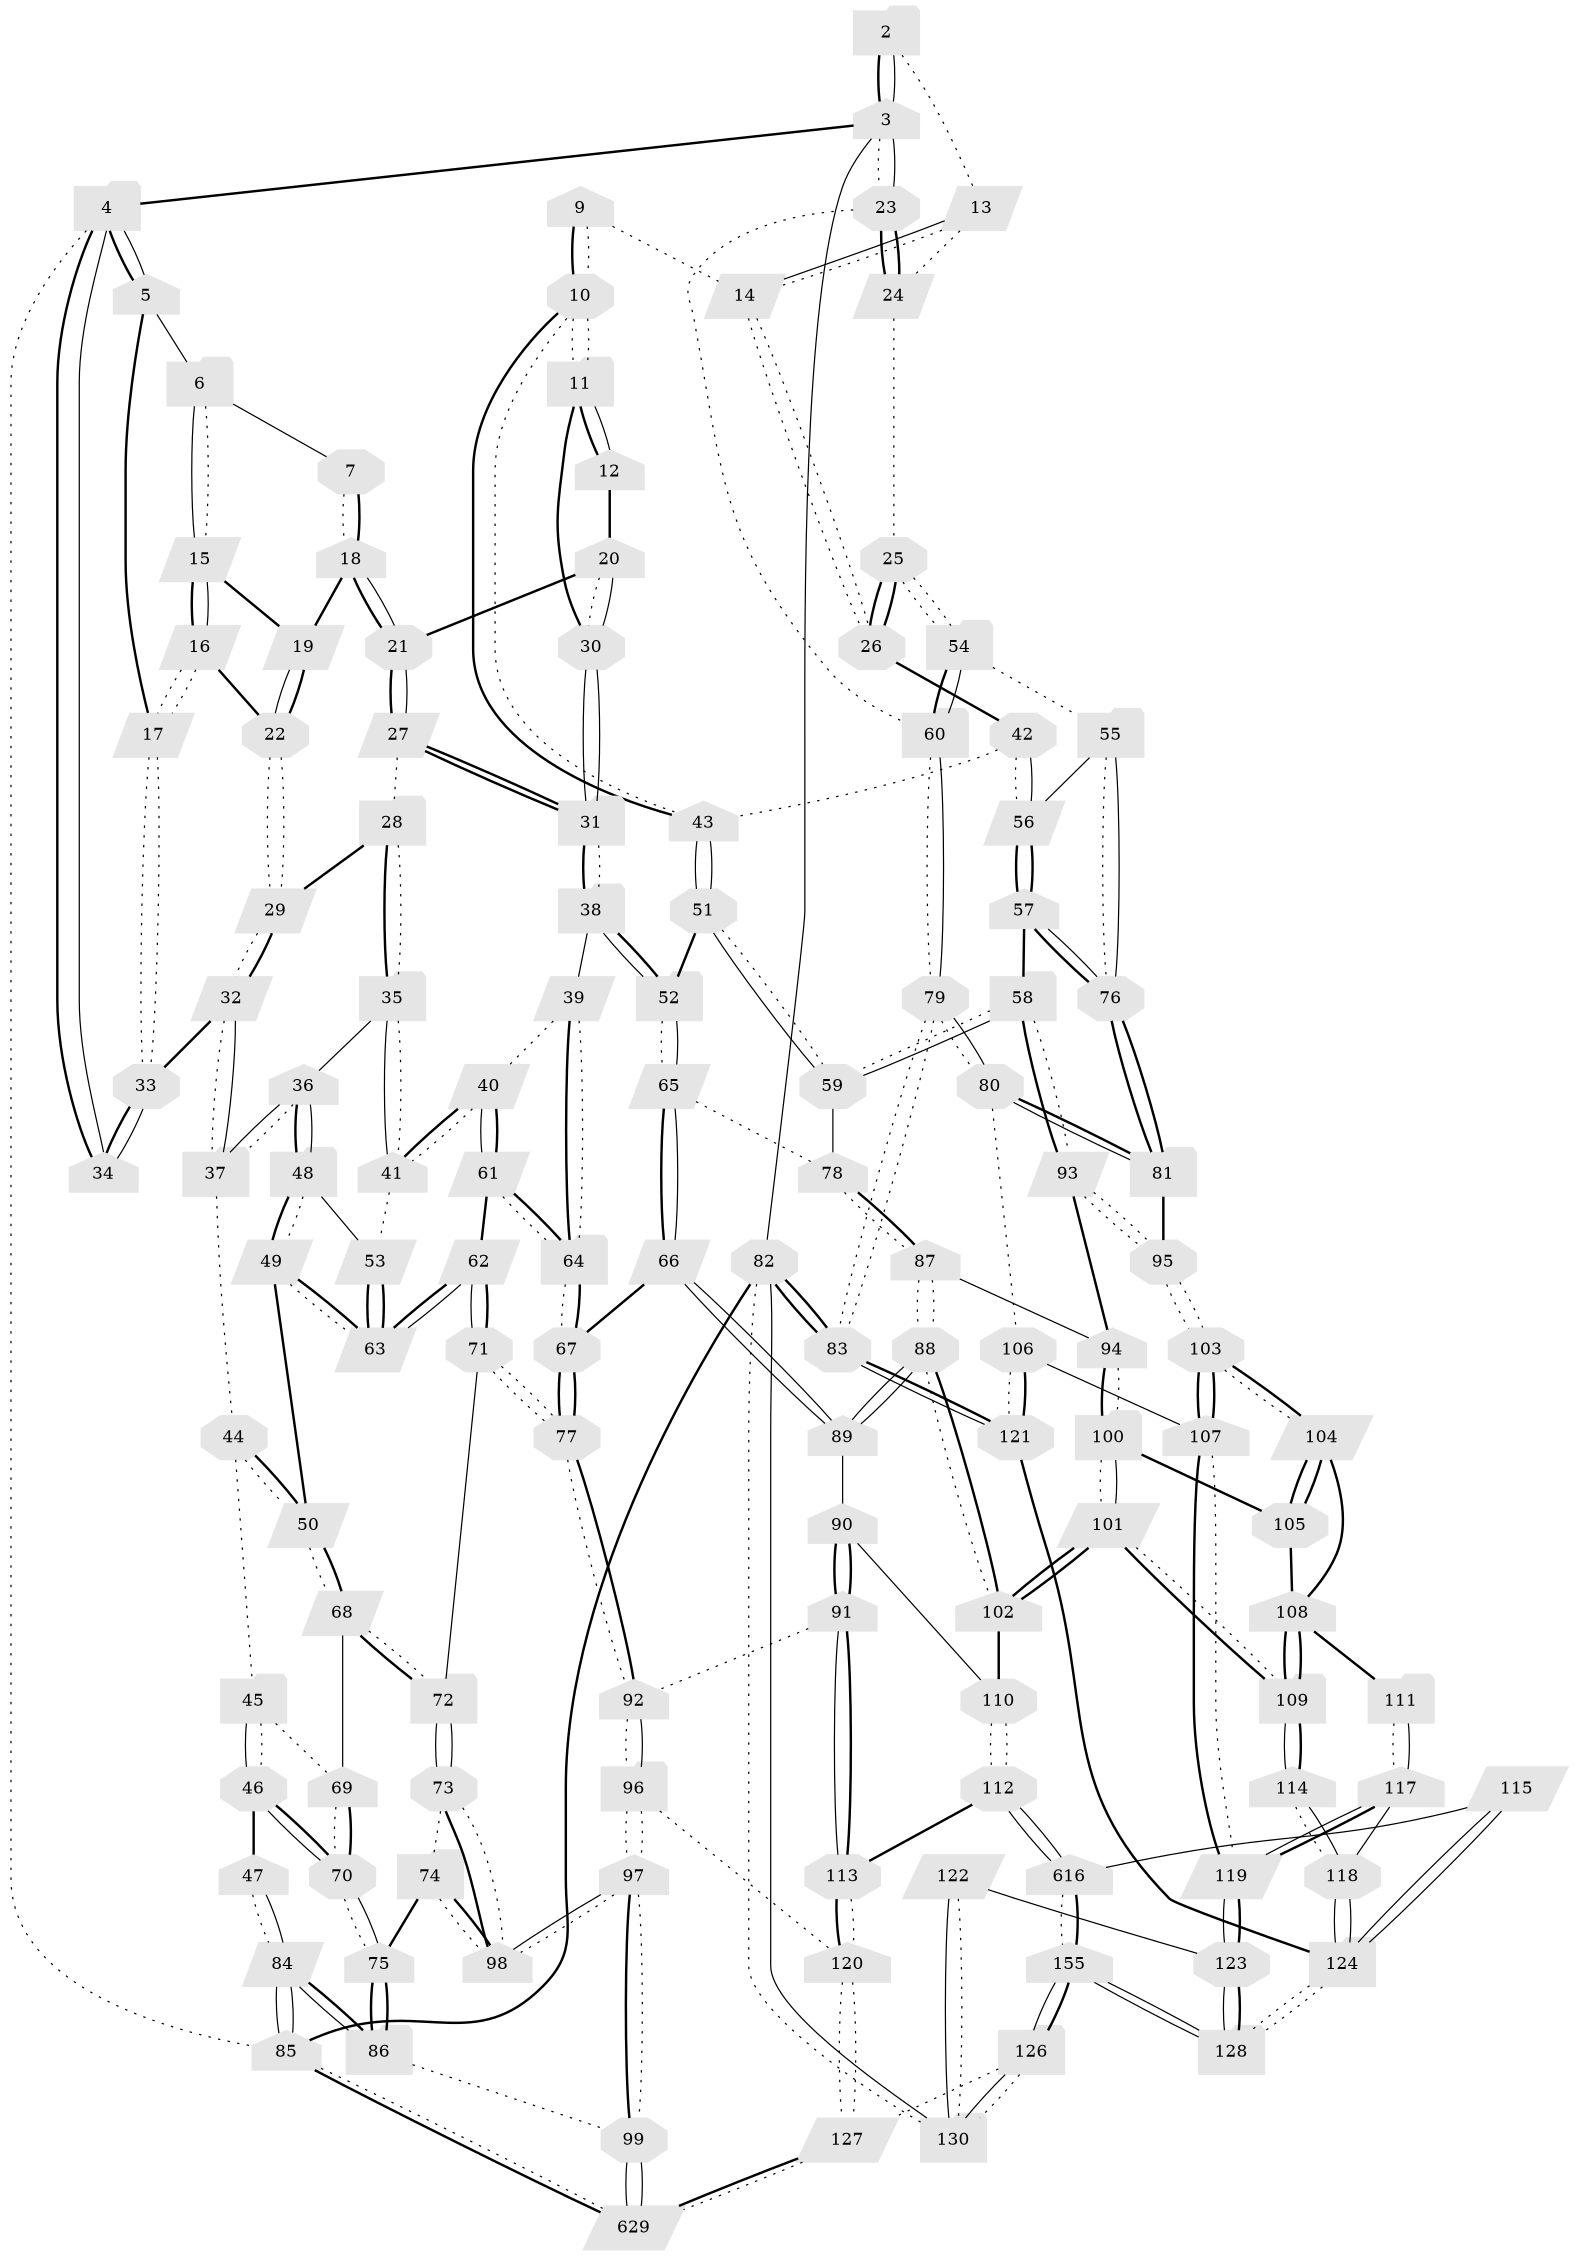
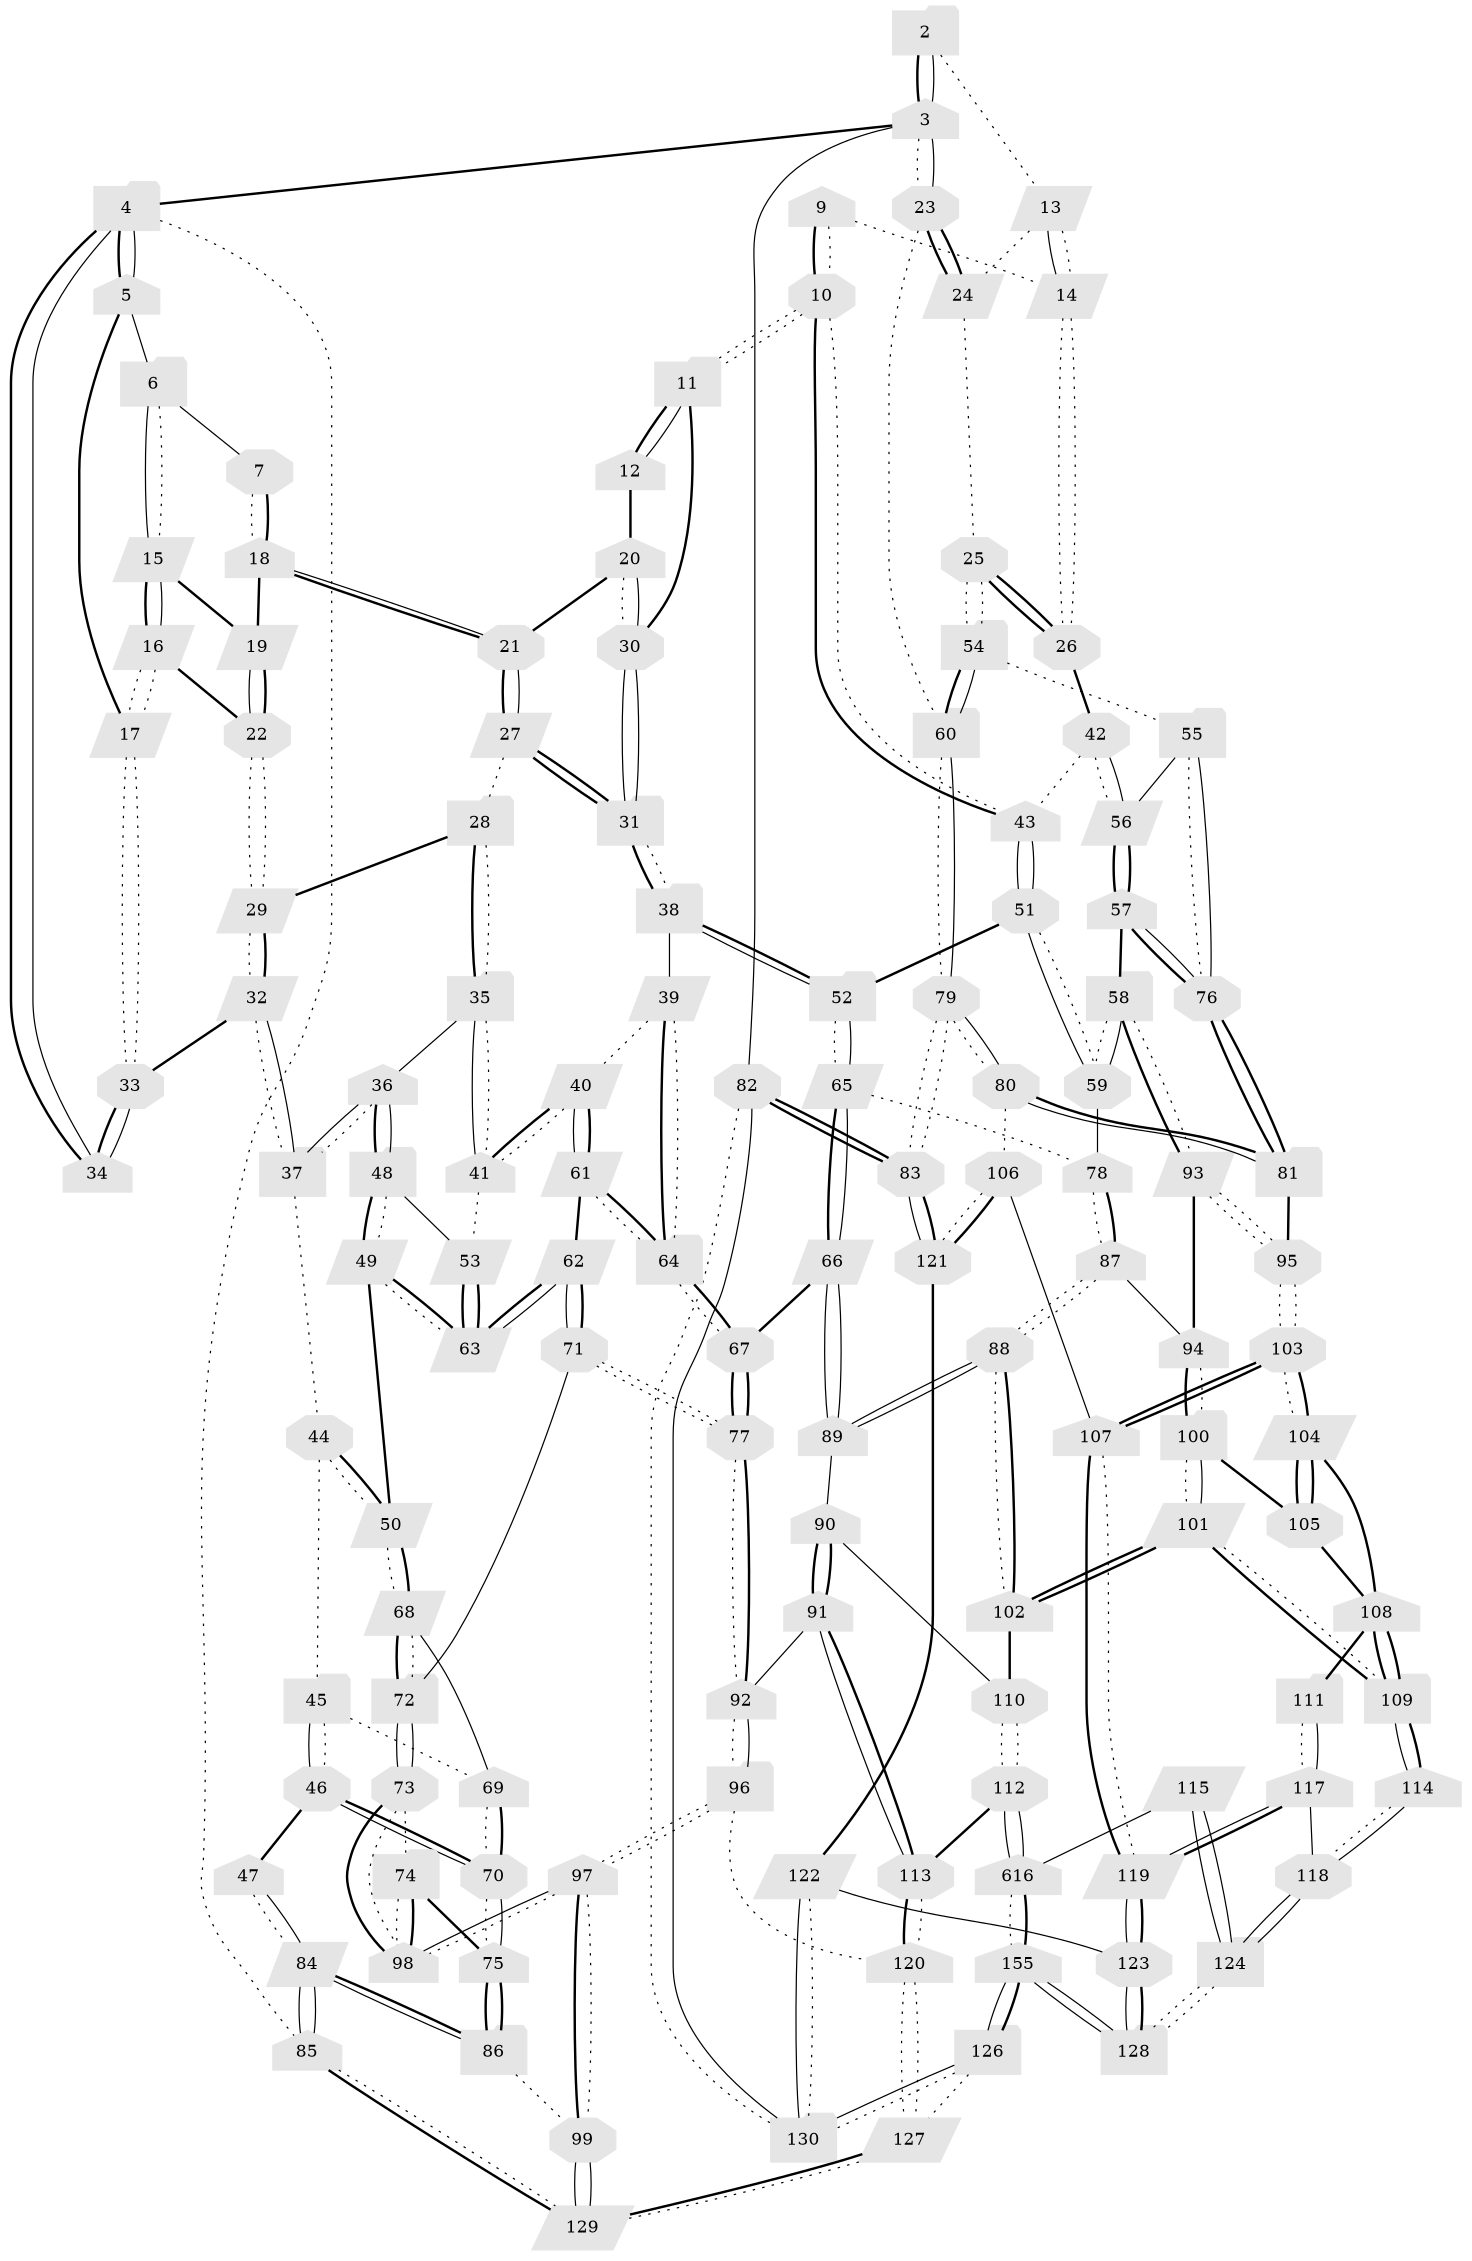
(733, 1659) -> (779, 1658)
(569, 1742) -> none
(1089, 1762) -> (933, 1584)
(634, 2228) -> (583, 2228)
